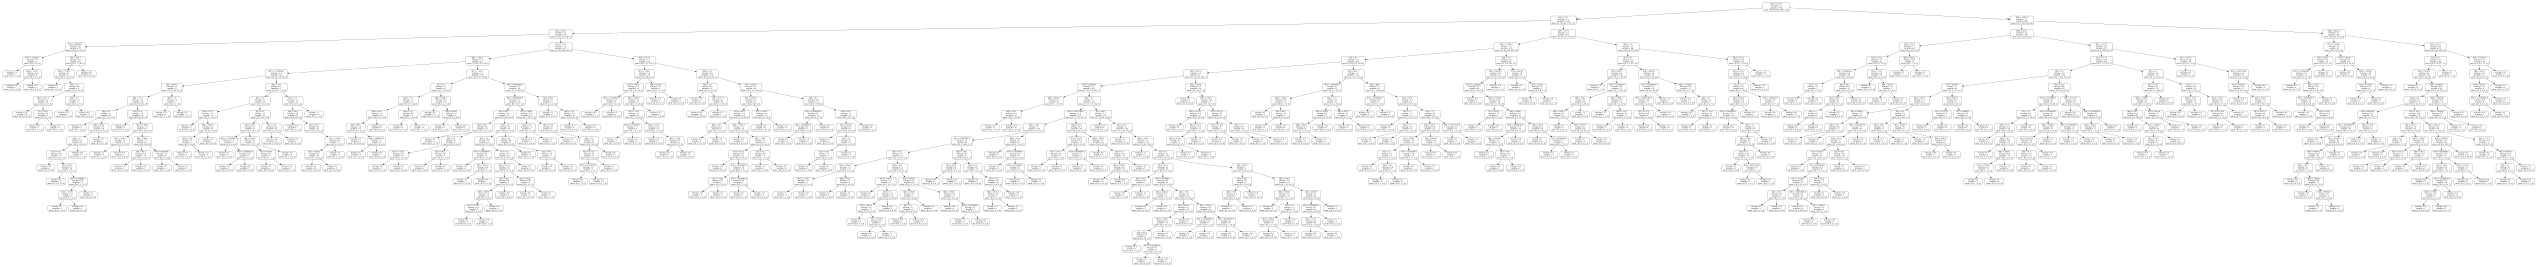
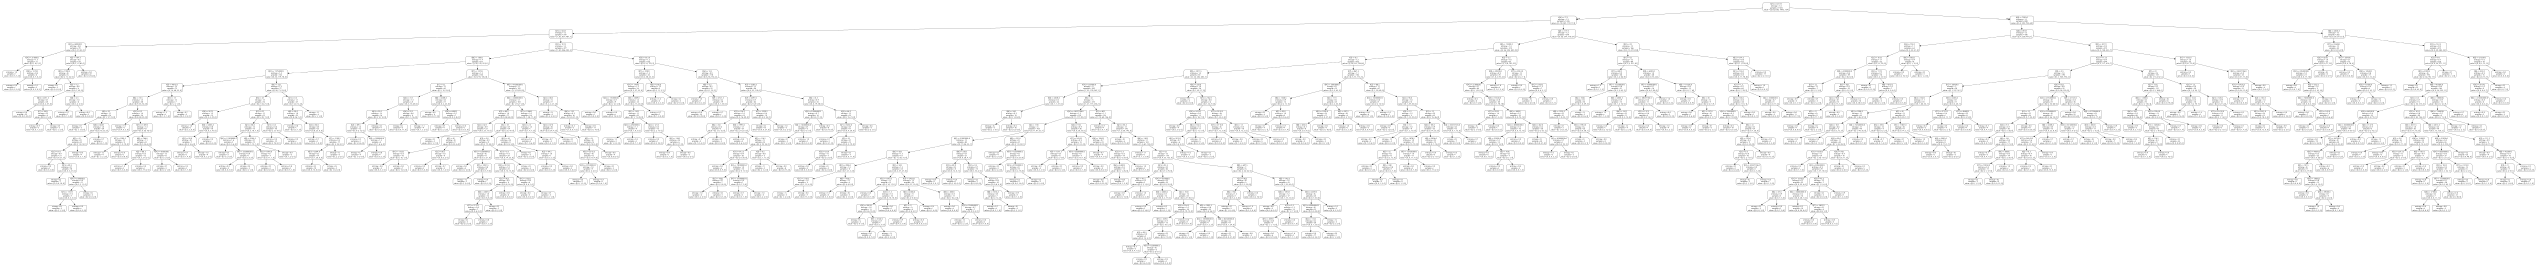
none -> (313, 141)
